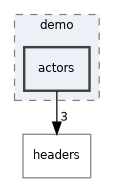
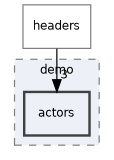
(57, 108) -> (57, 67)
